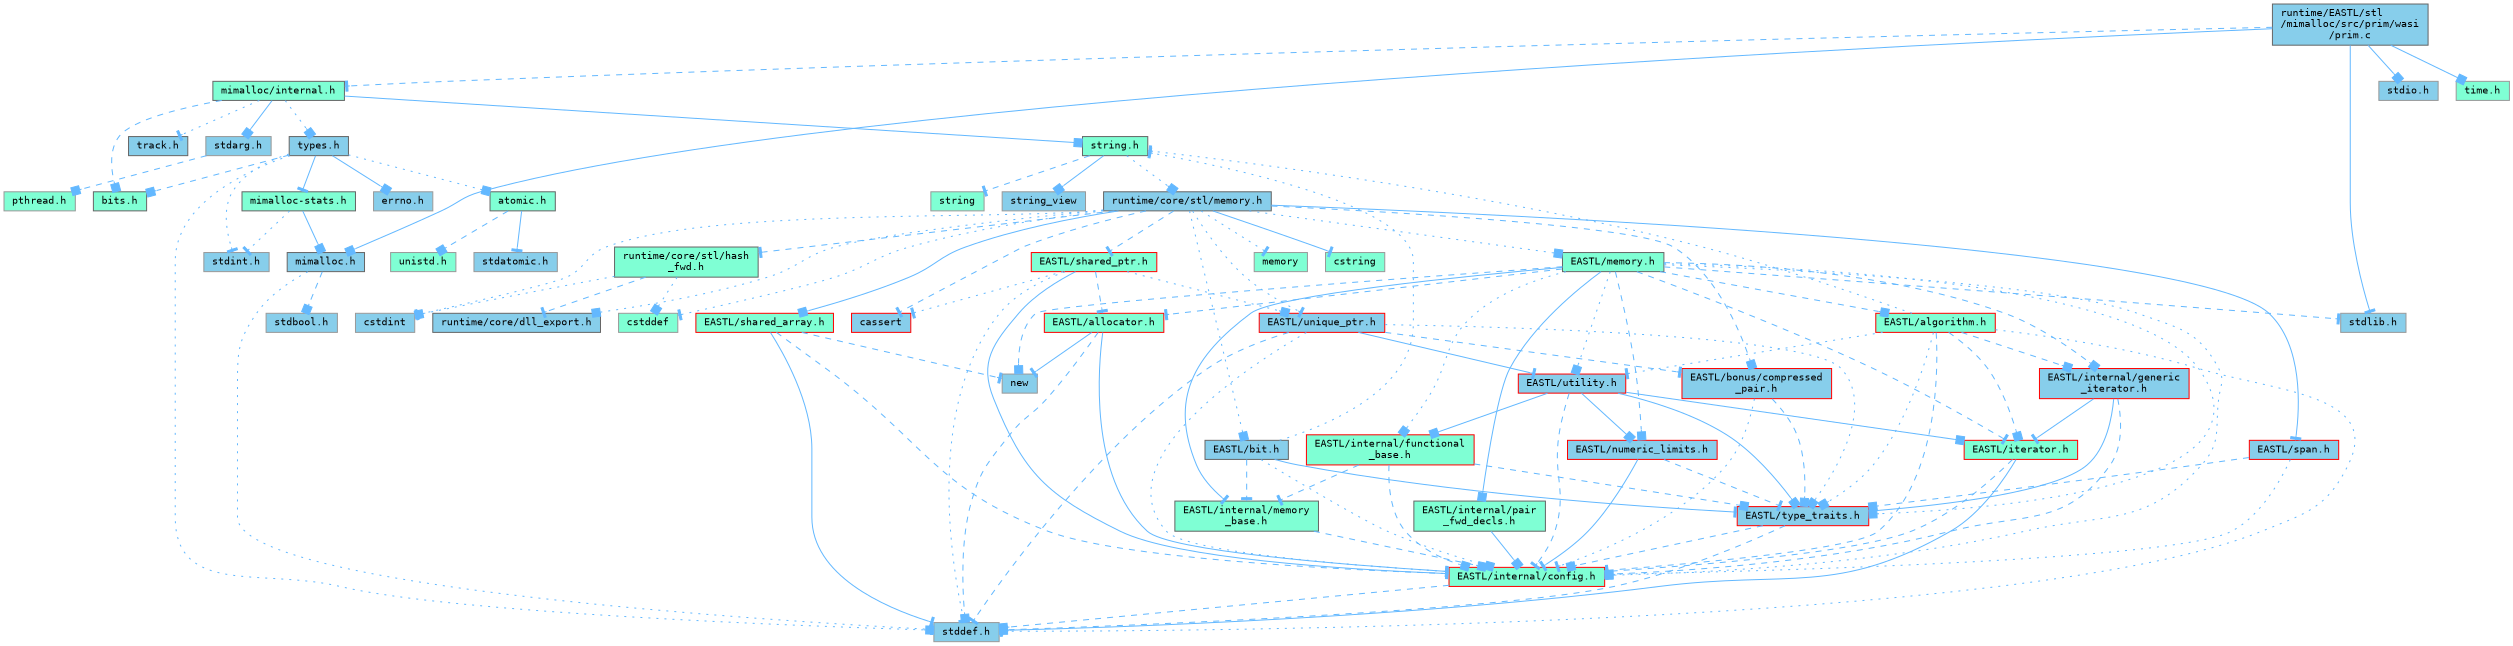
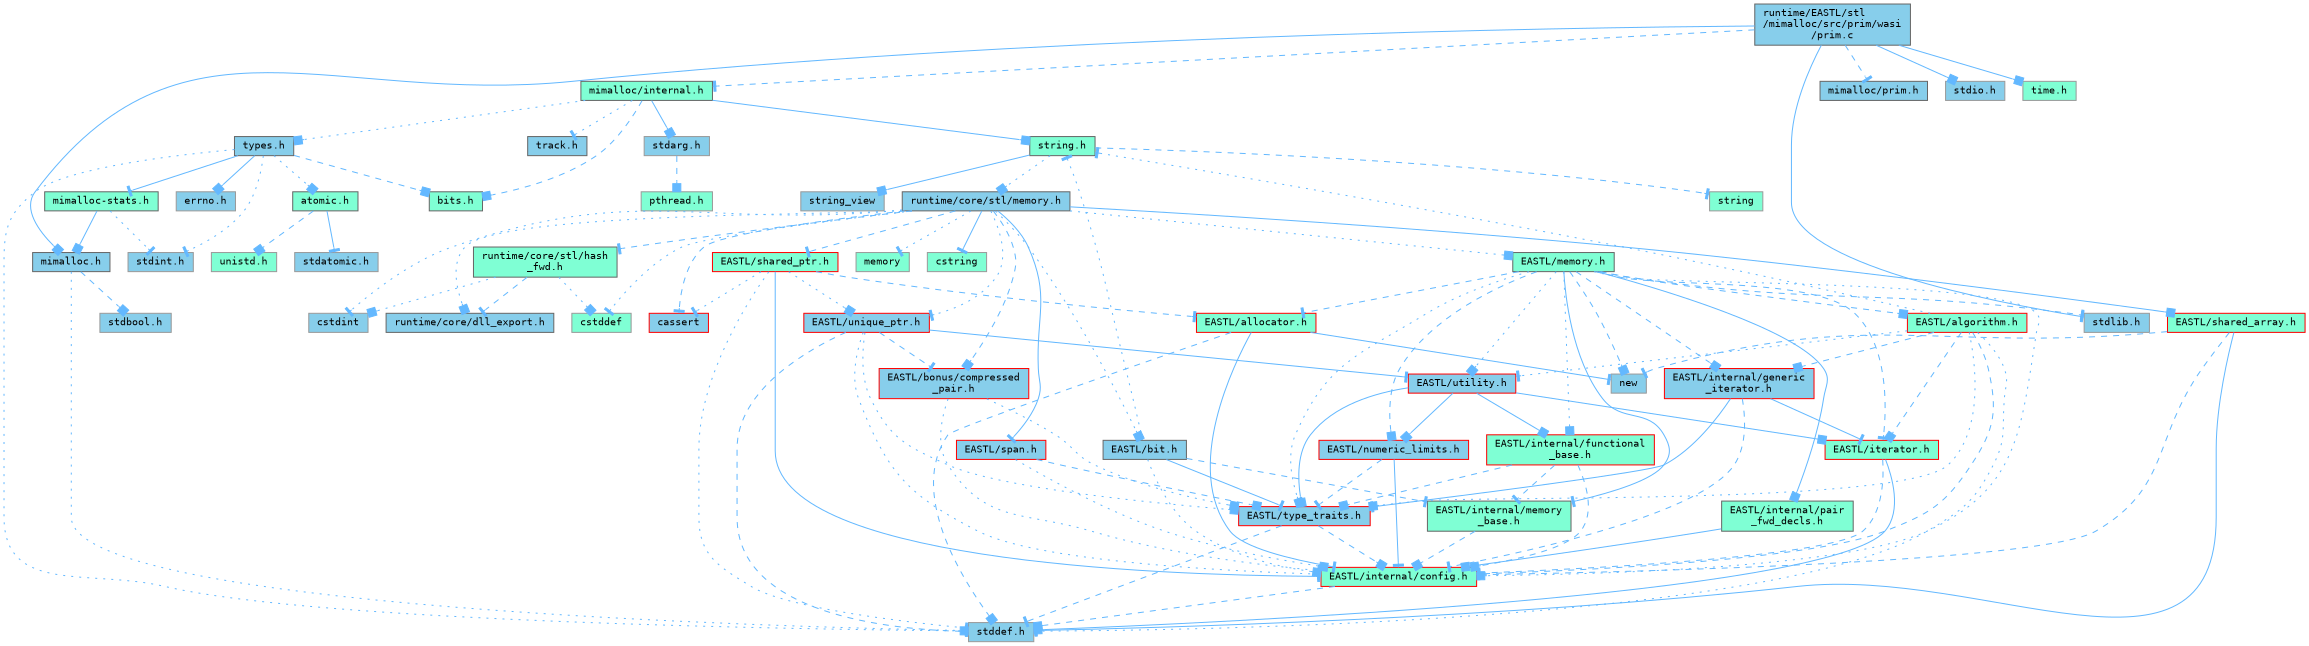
none -> (1874, 91)
(1800, 444) -> (1094, 465)
(1559, 484) -> none
